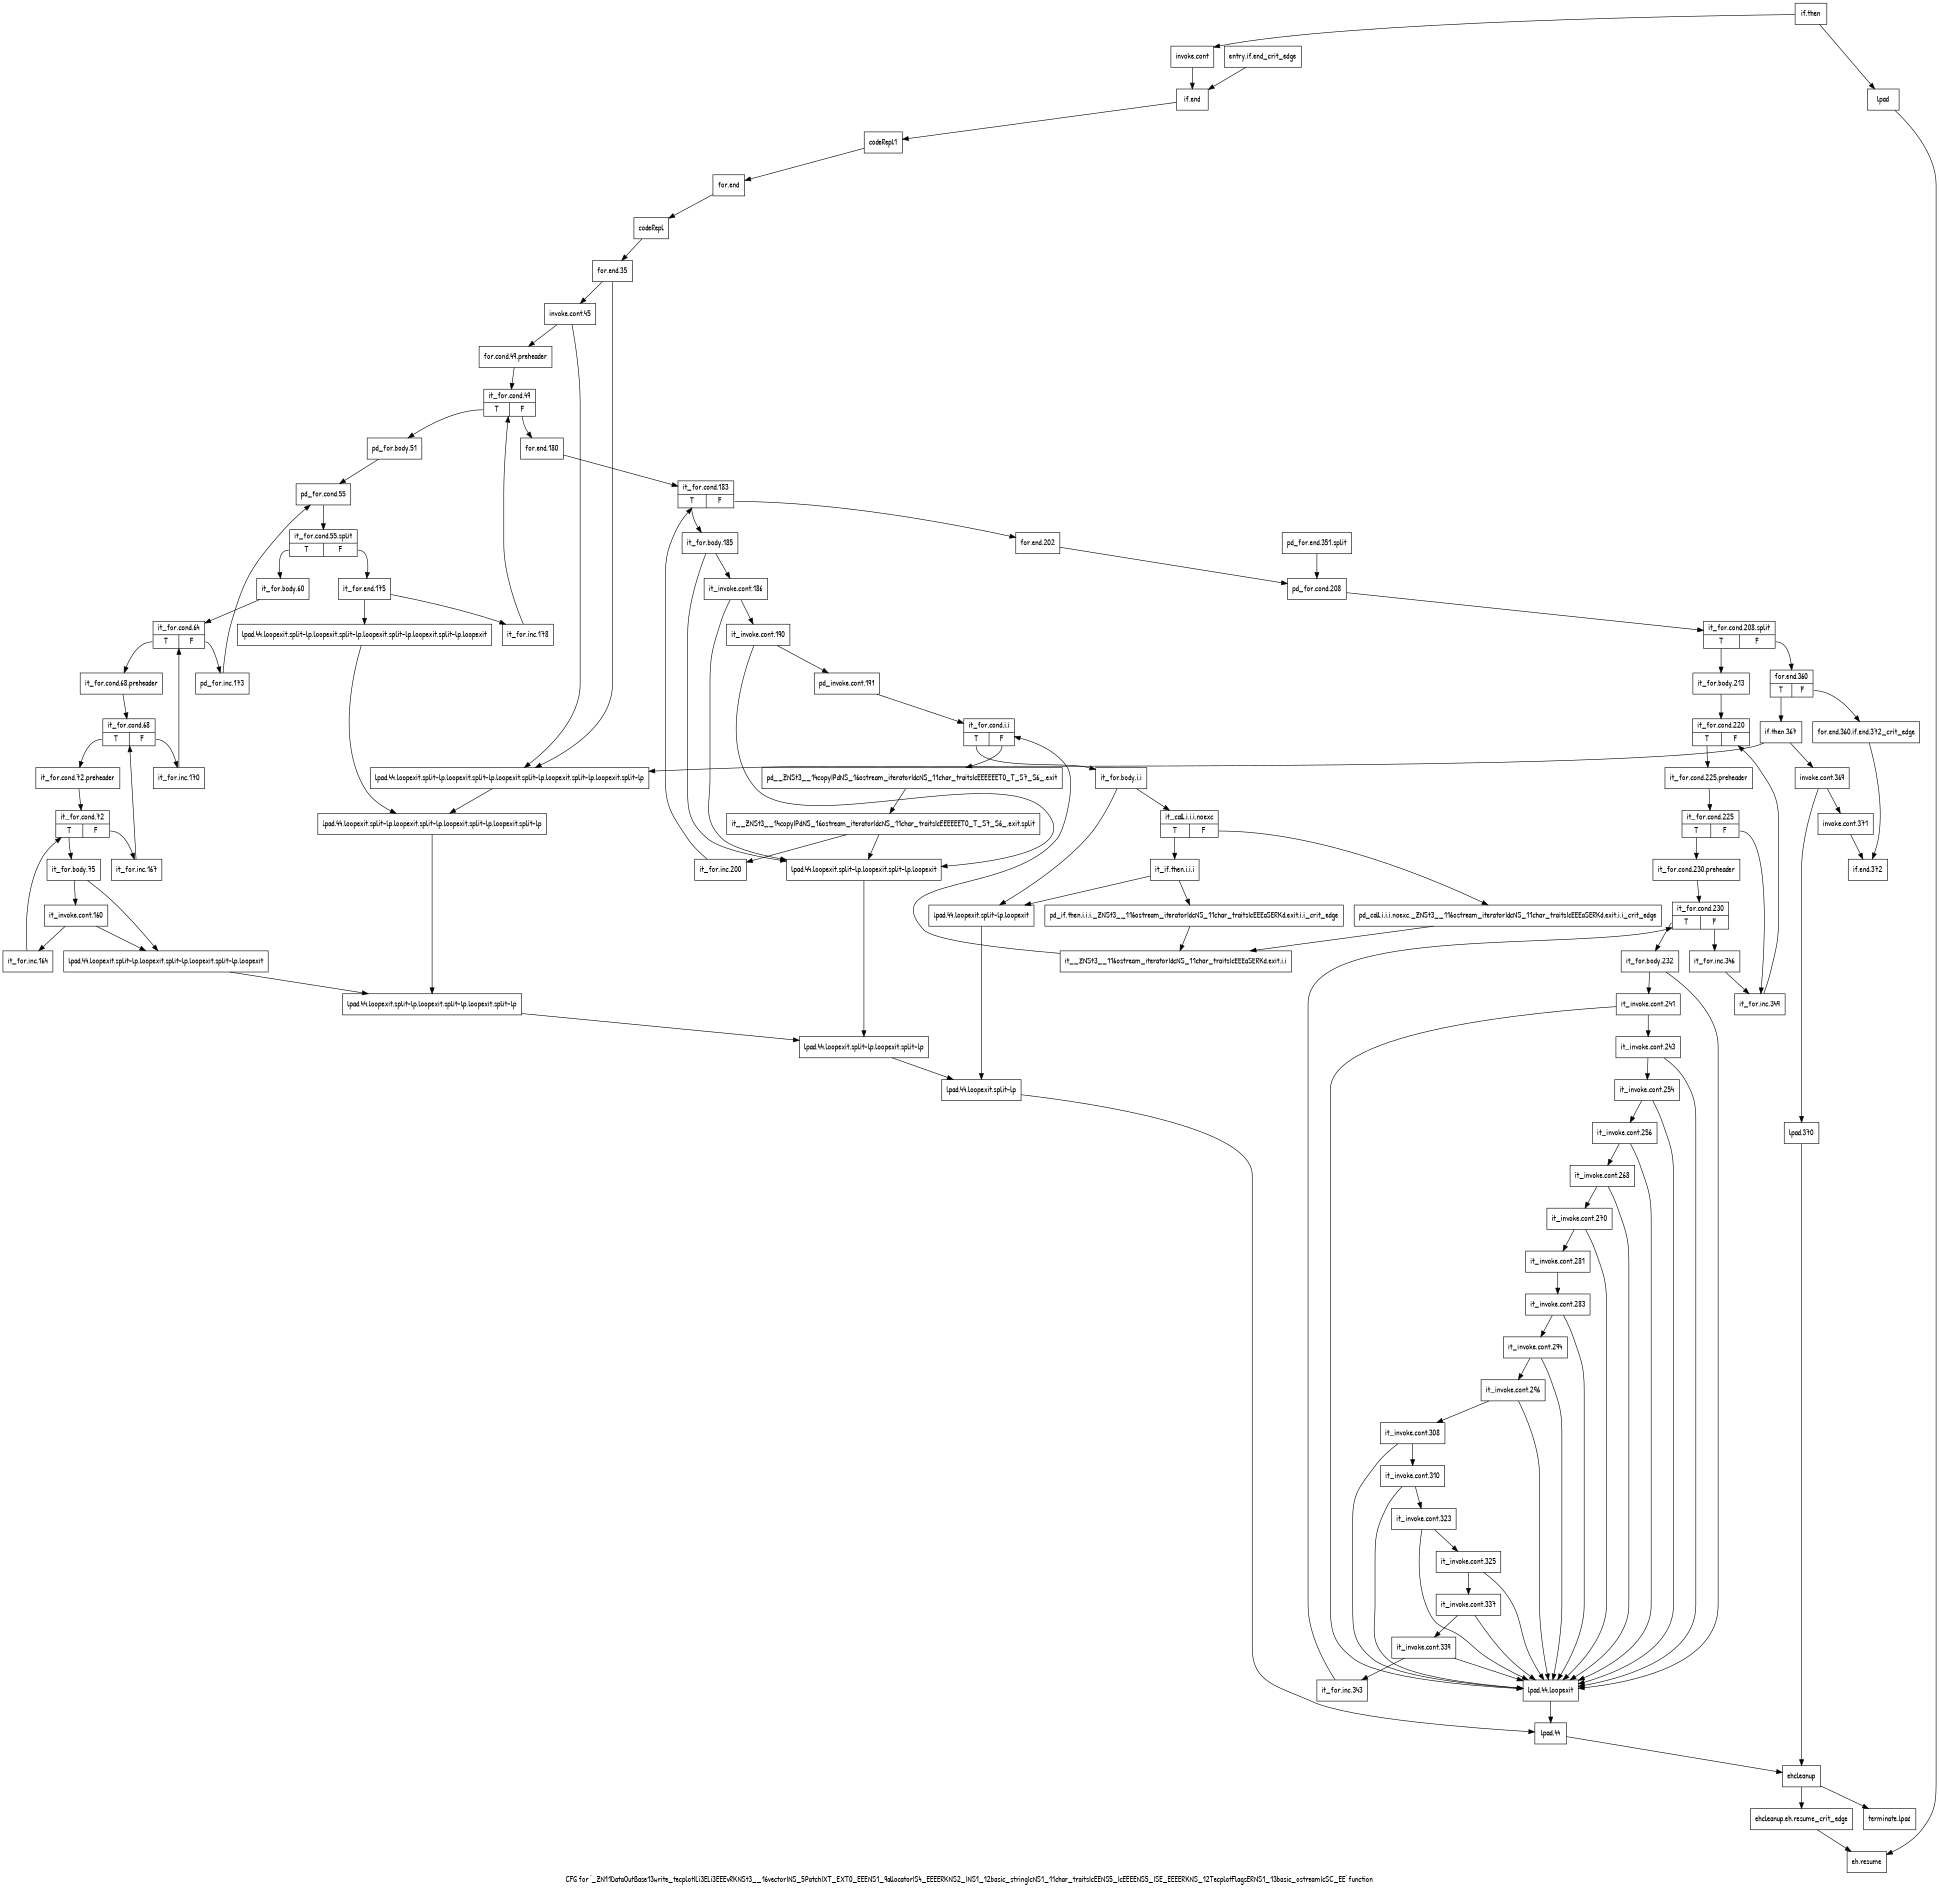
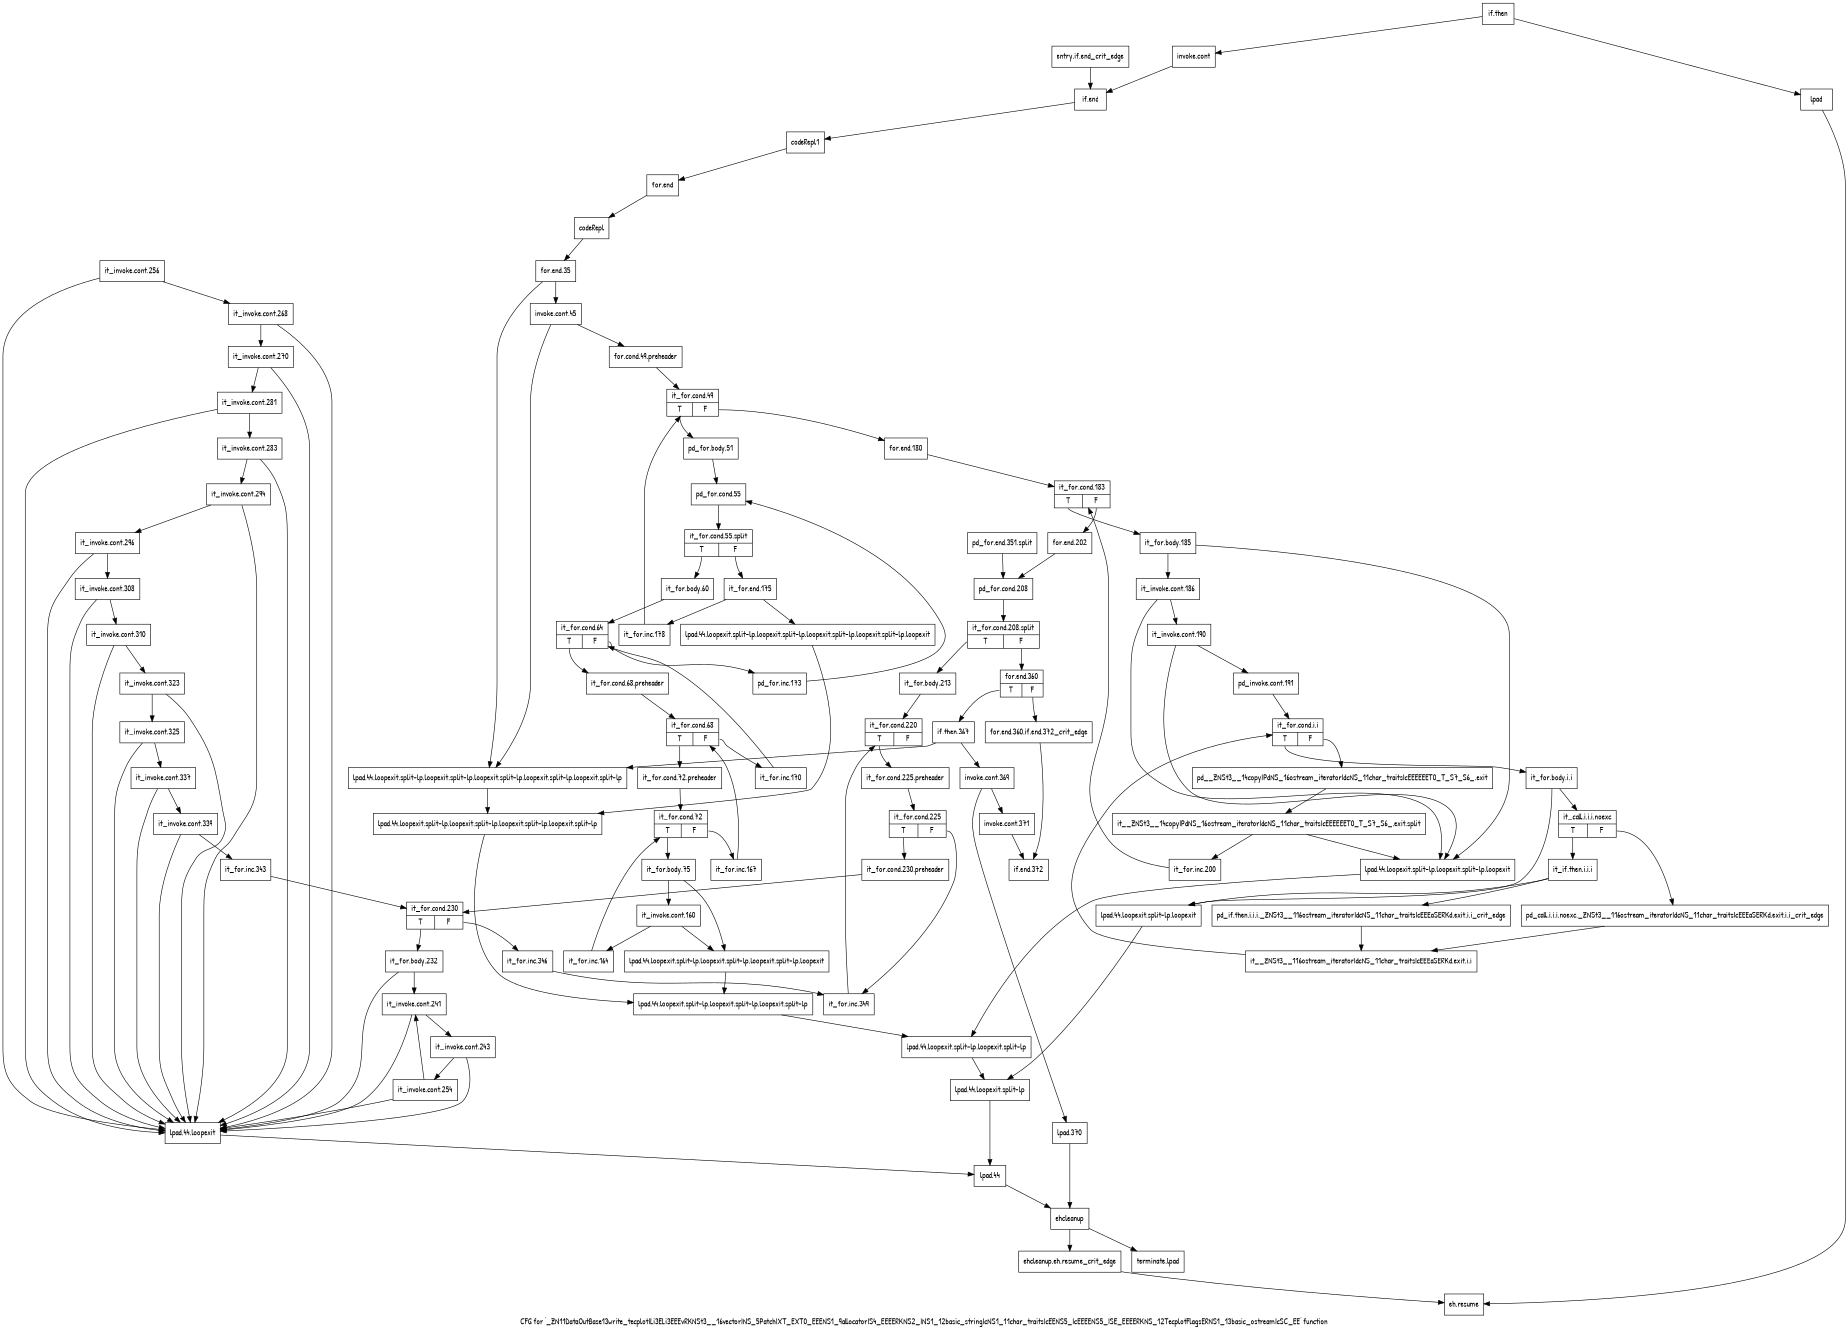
none -> (25, 750)
(1637, 1109) -> (420, 1050)
